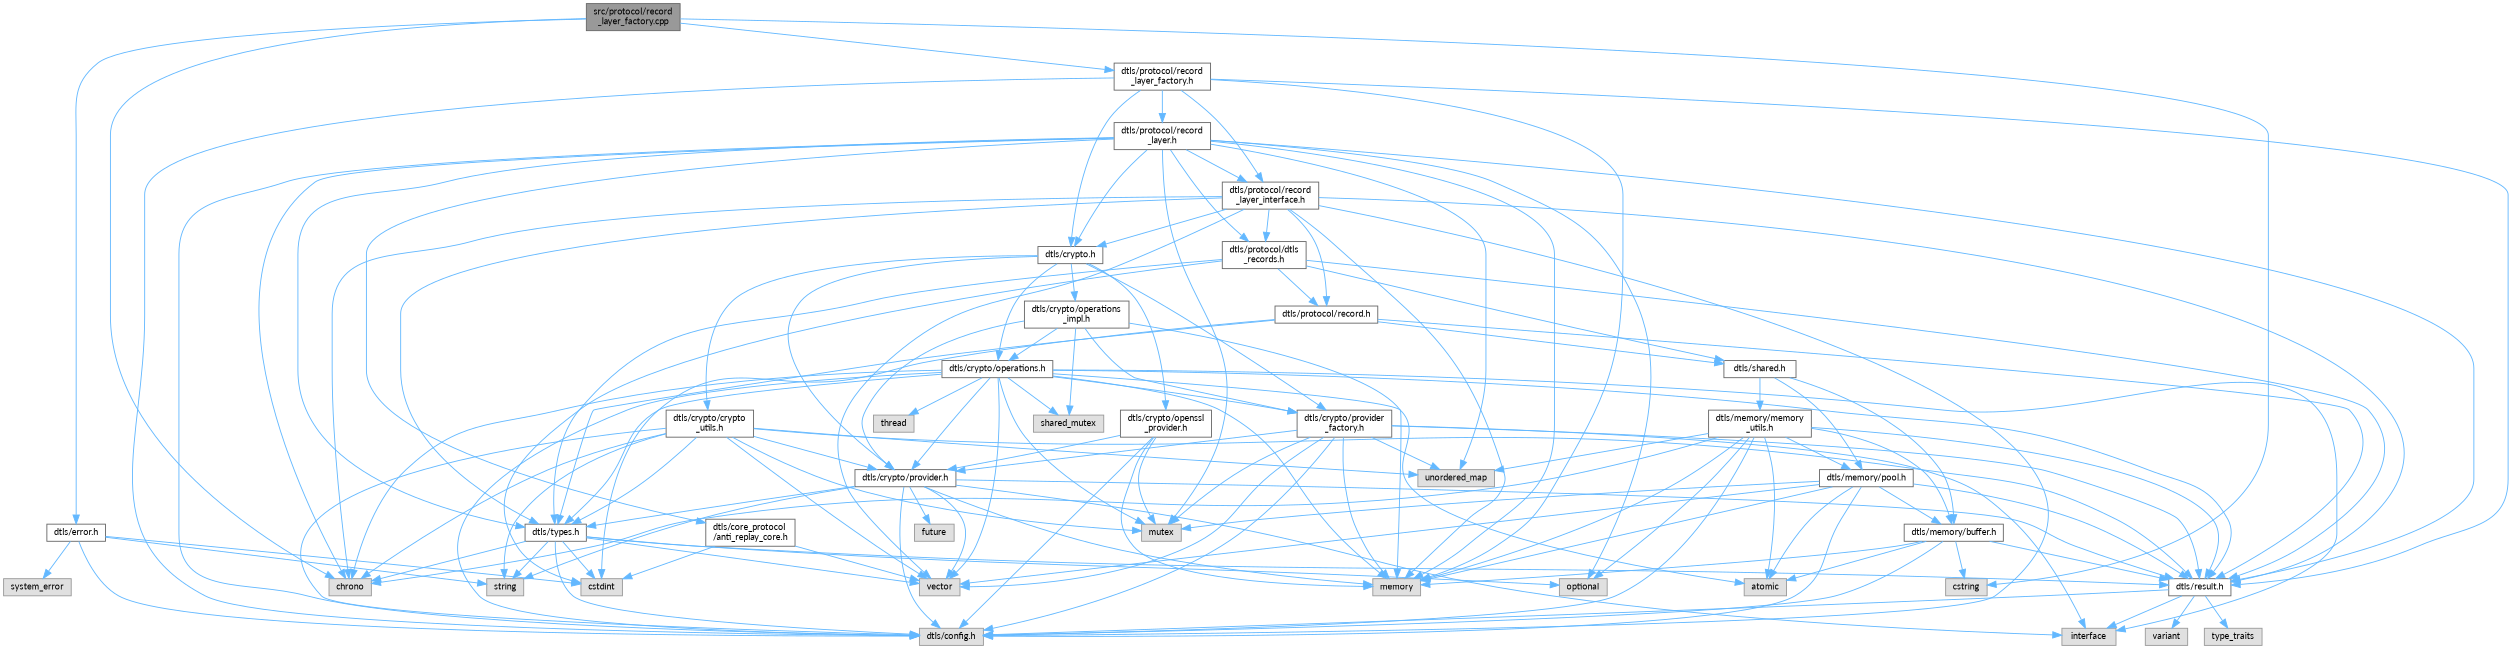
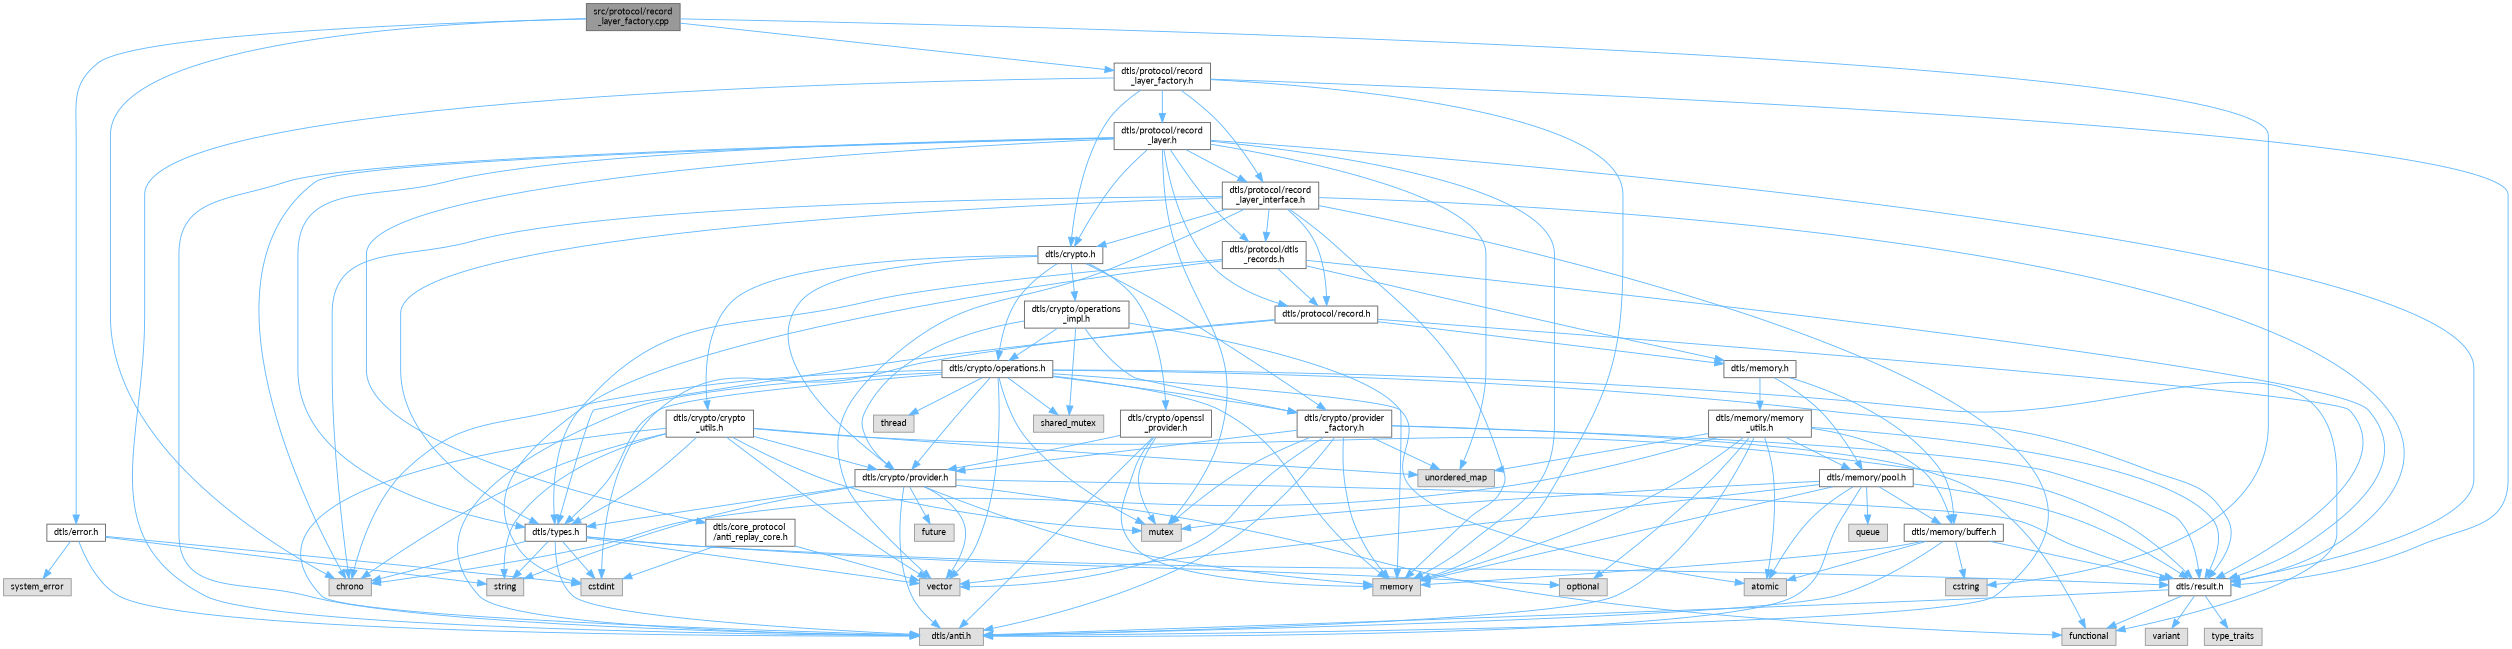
(1577, 224) -> (1197, 246)
(1760, 369) -> (1760, 369)
none -> (1868, 533)
(951, 637) -> (951, 637)
(2089, 637) -> (2089, 637)
